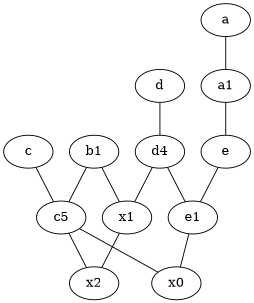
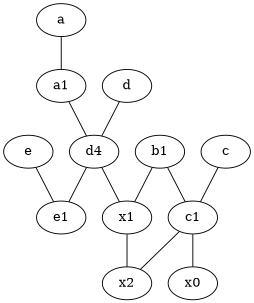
(226, 119) -> (78, 119)
(61, 218) -> (193, 218)
(185, 250) -> none
